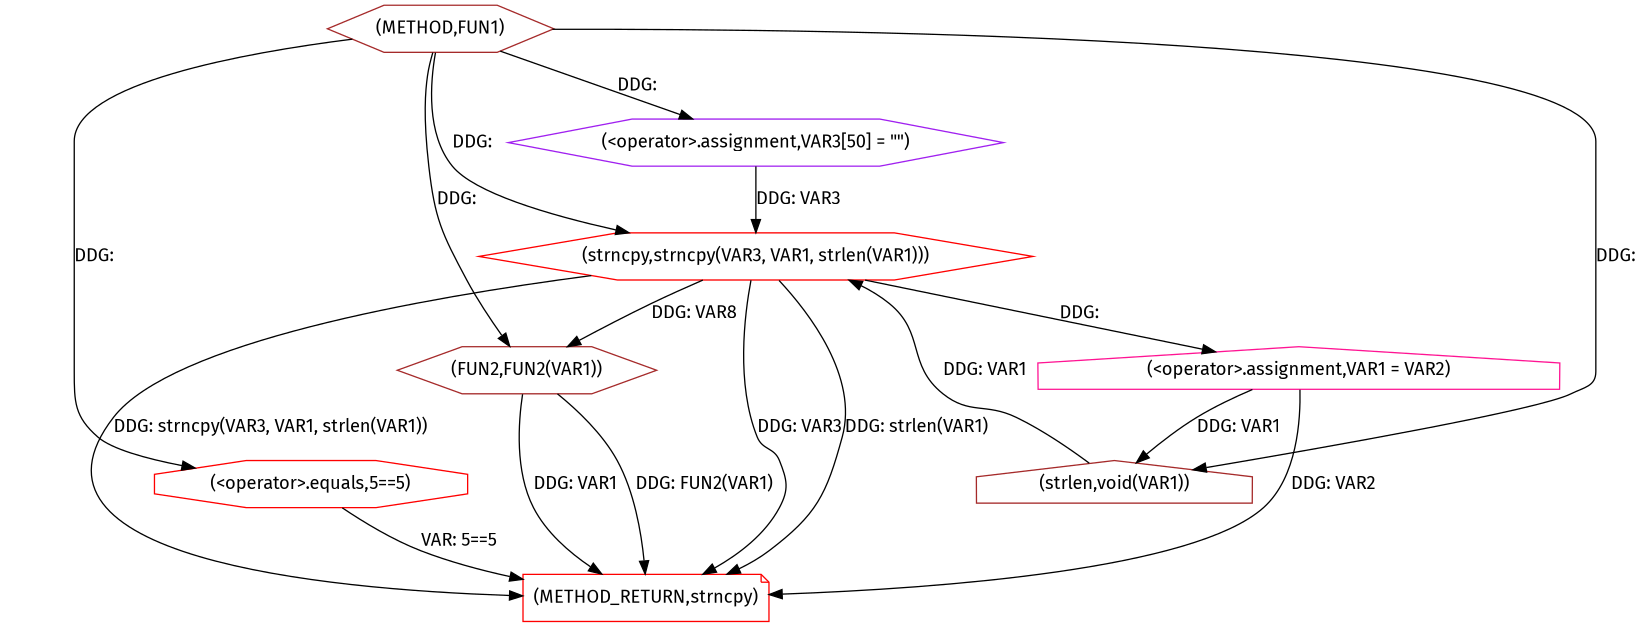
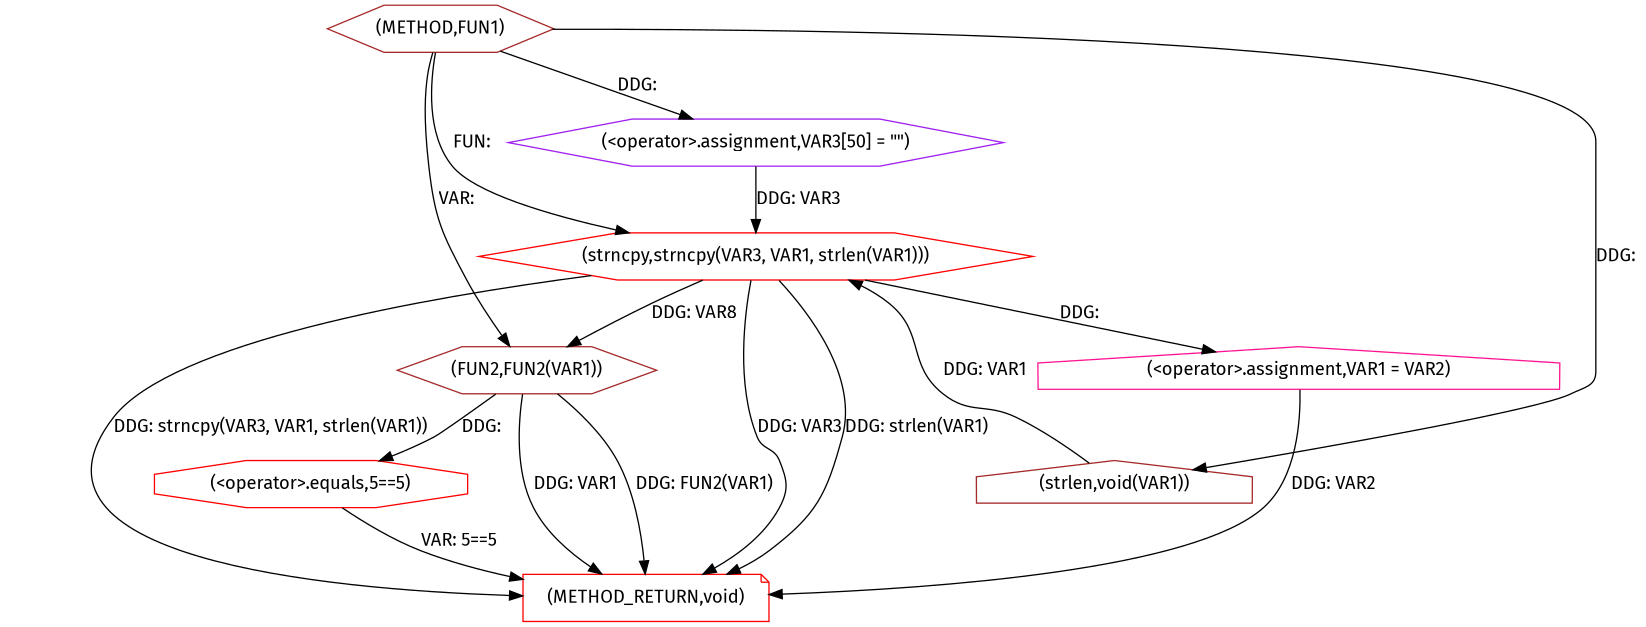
(475, 143) -> (475, 143)
(74, 183) -> (446, 429)
(459, 200) -> (459, 200)
(1197, 417) -> none
(646, 598) -> (646, 598)
